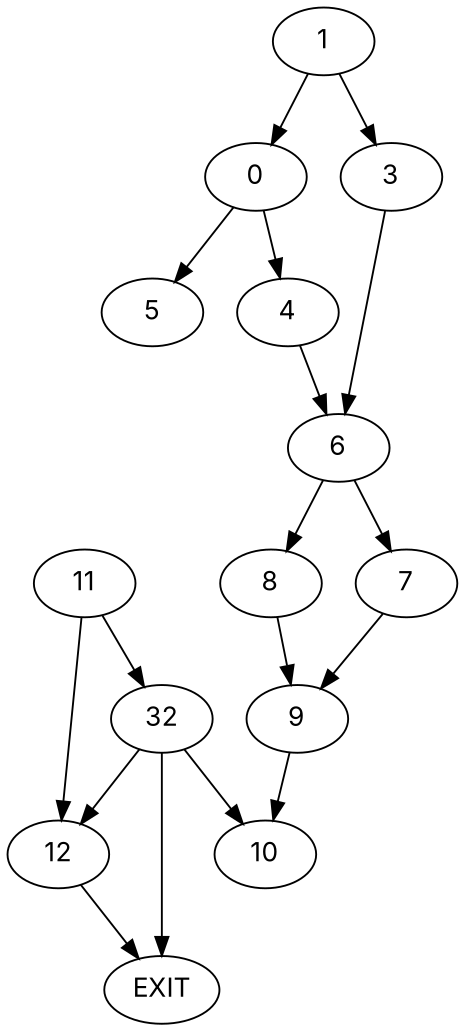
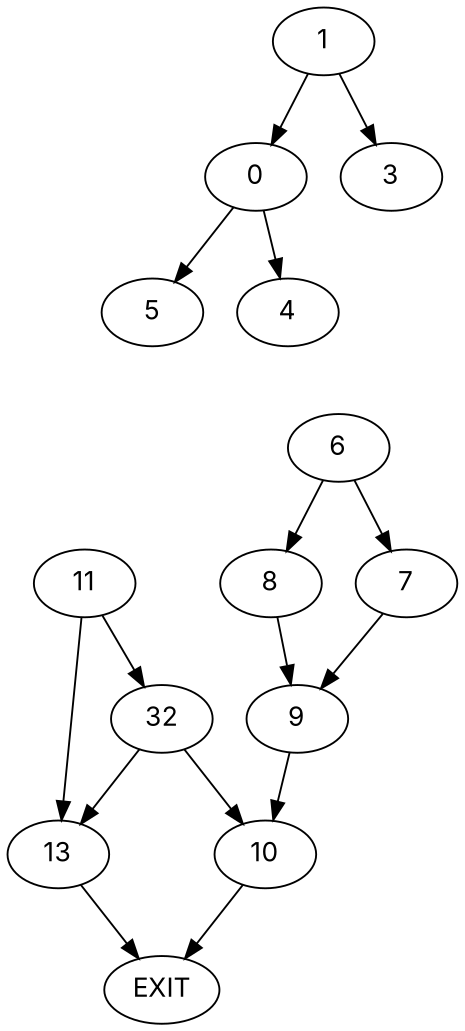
(367, 303) -> none
(310, 371) -> none
(162, 845) -> (220, 914)
(58, 854) -> (58, 854)
